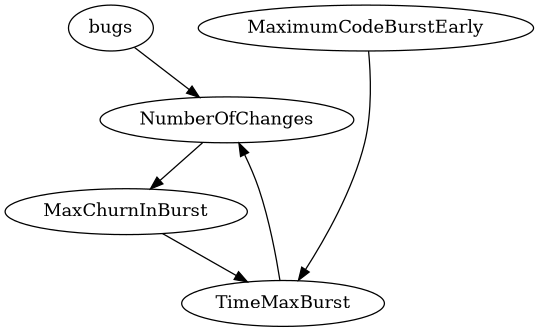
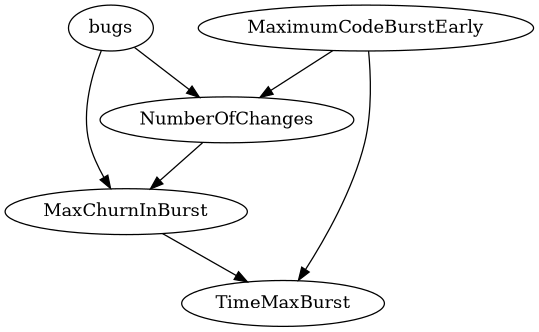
none -> (87, 114)
(267, 216) -> (302, 71)
